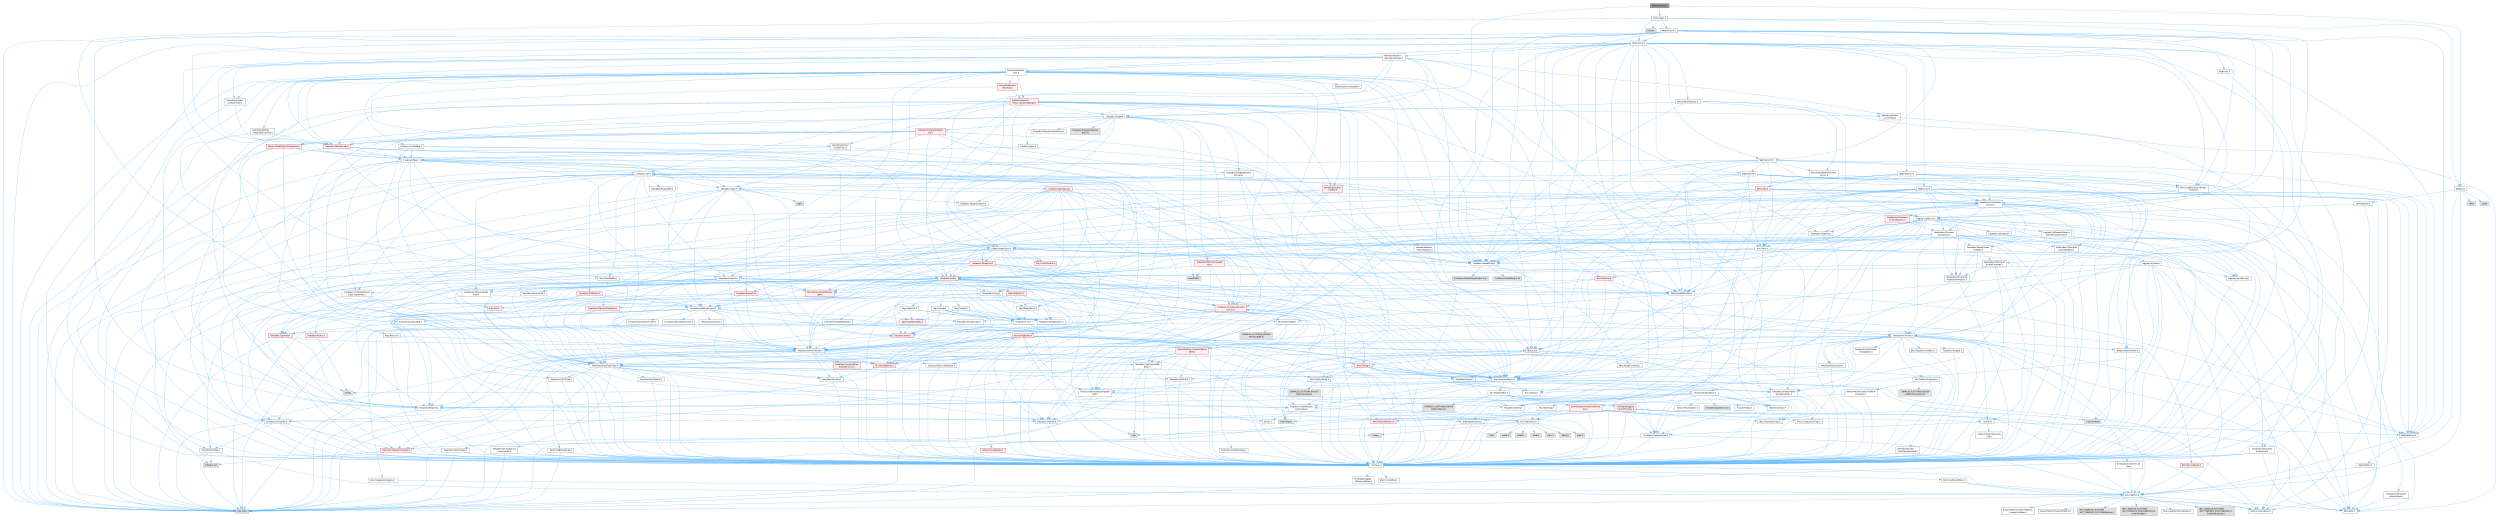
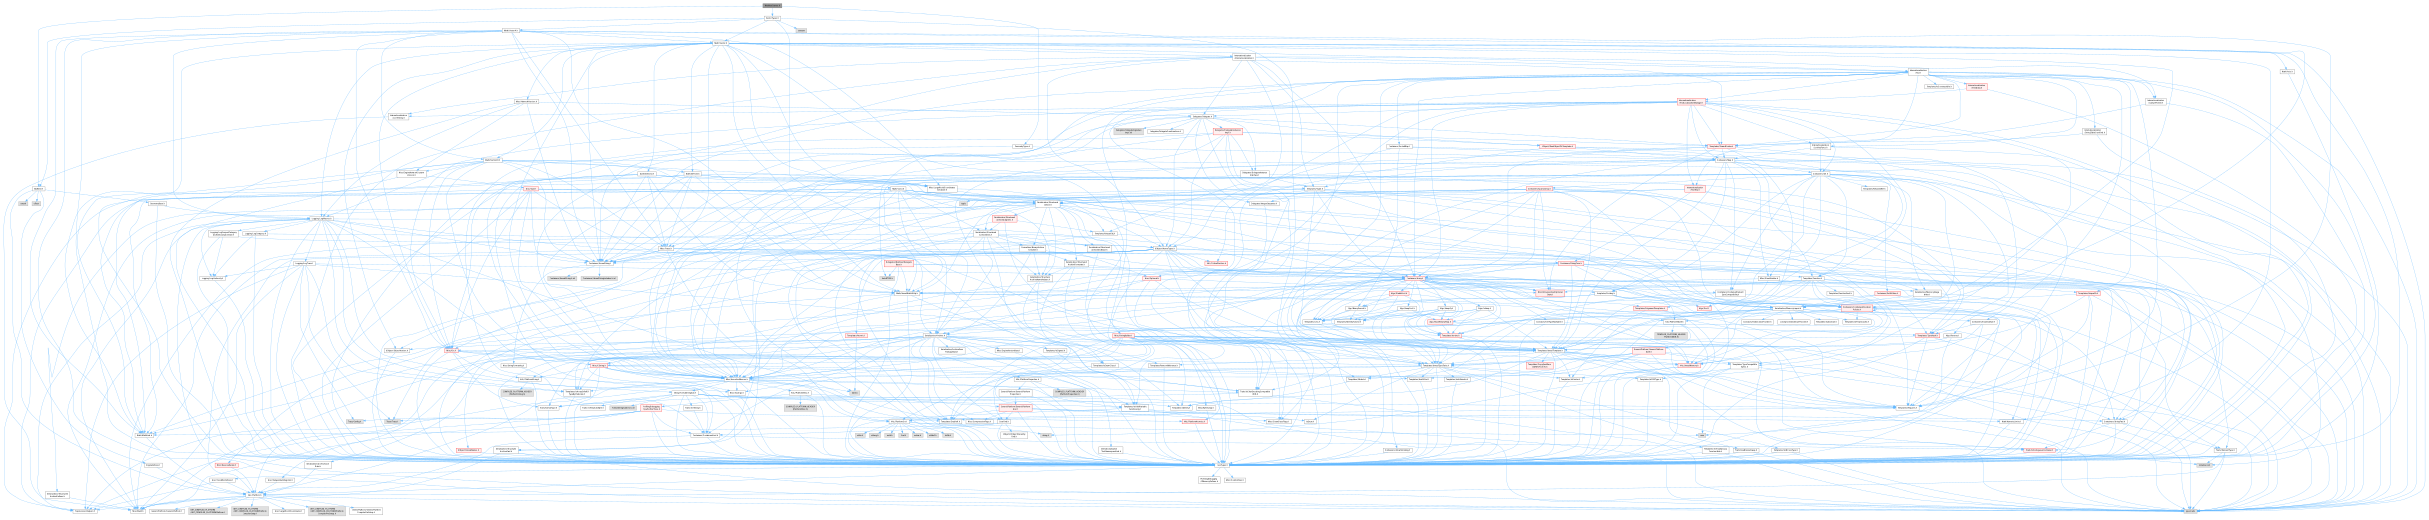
(1201, 165) -> none
(1424, 249) -> none
